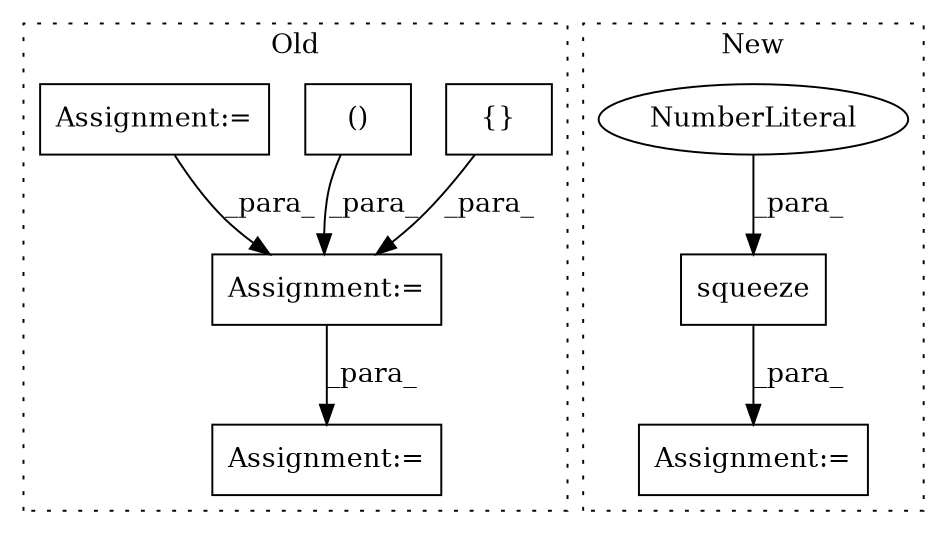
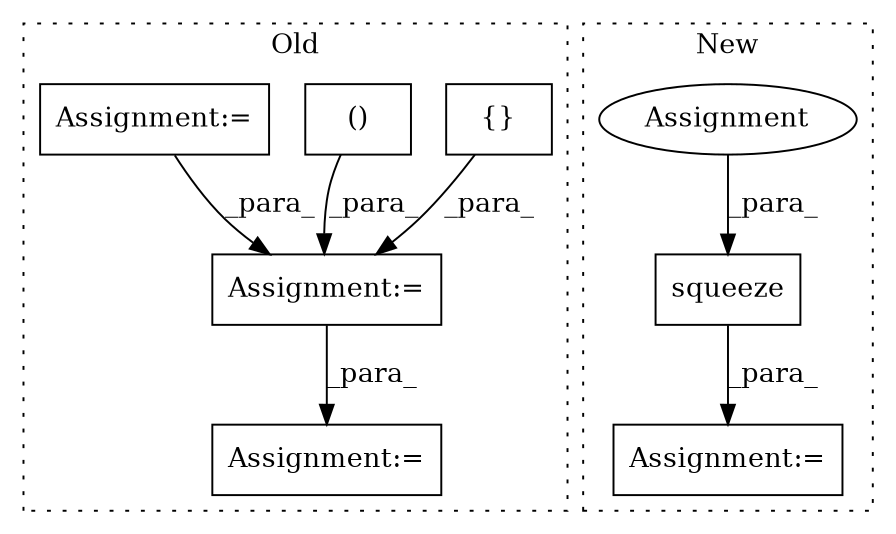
(753, 119) -> (728, 119)
